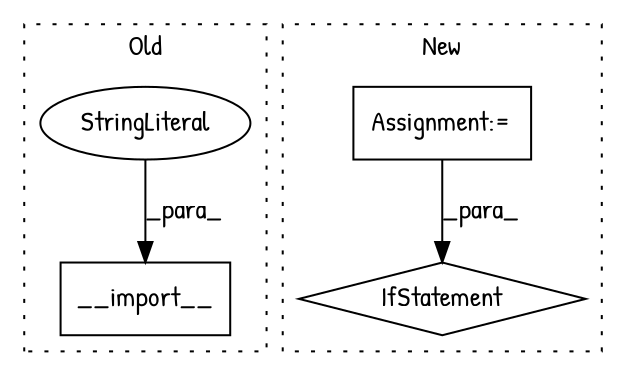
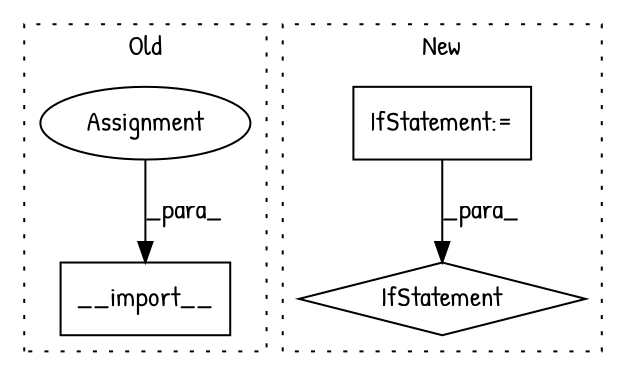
(145, 123) -> (145, 123)
(442, 123) -> (442, 123)
